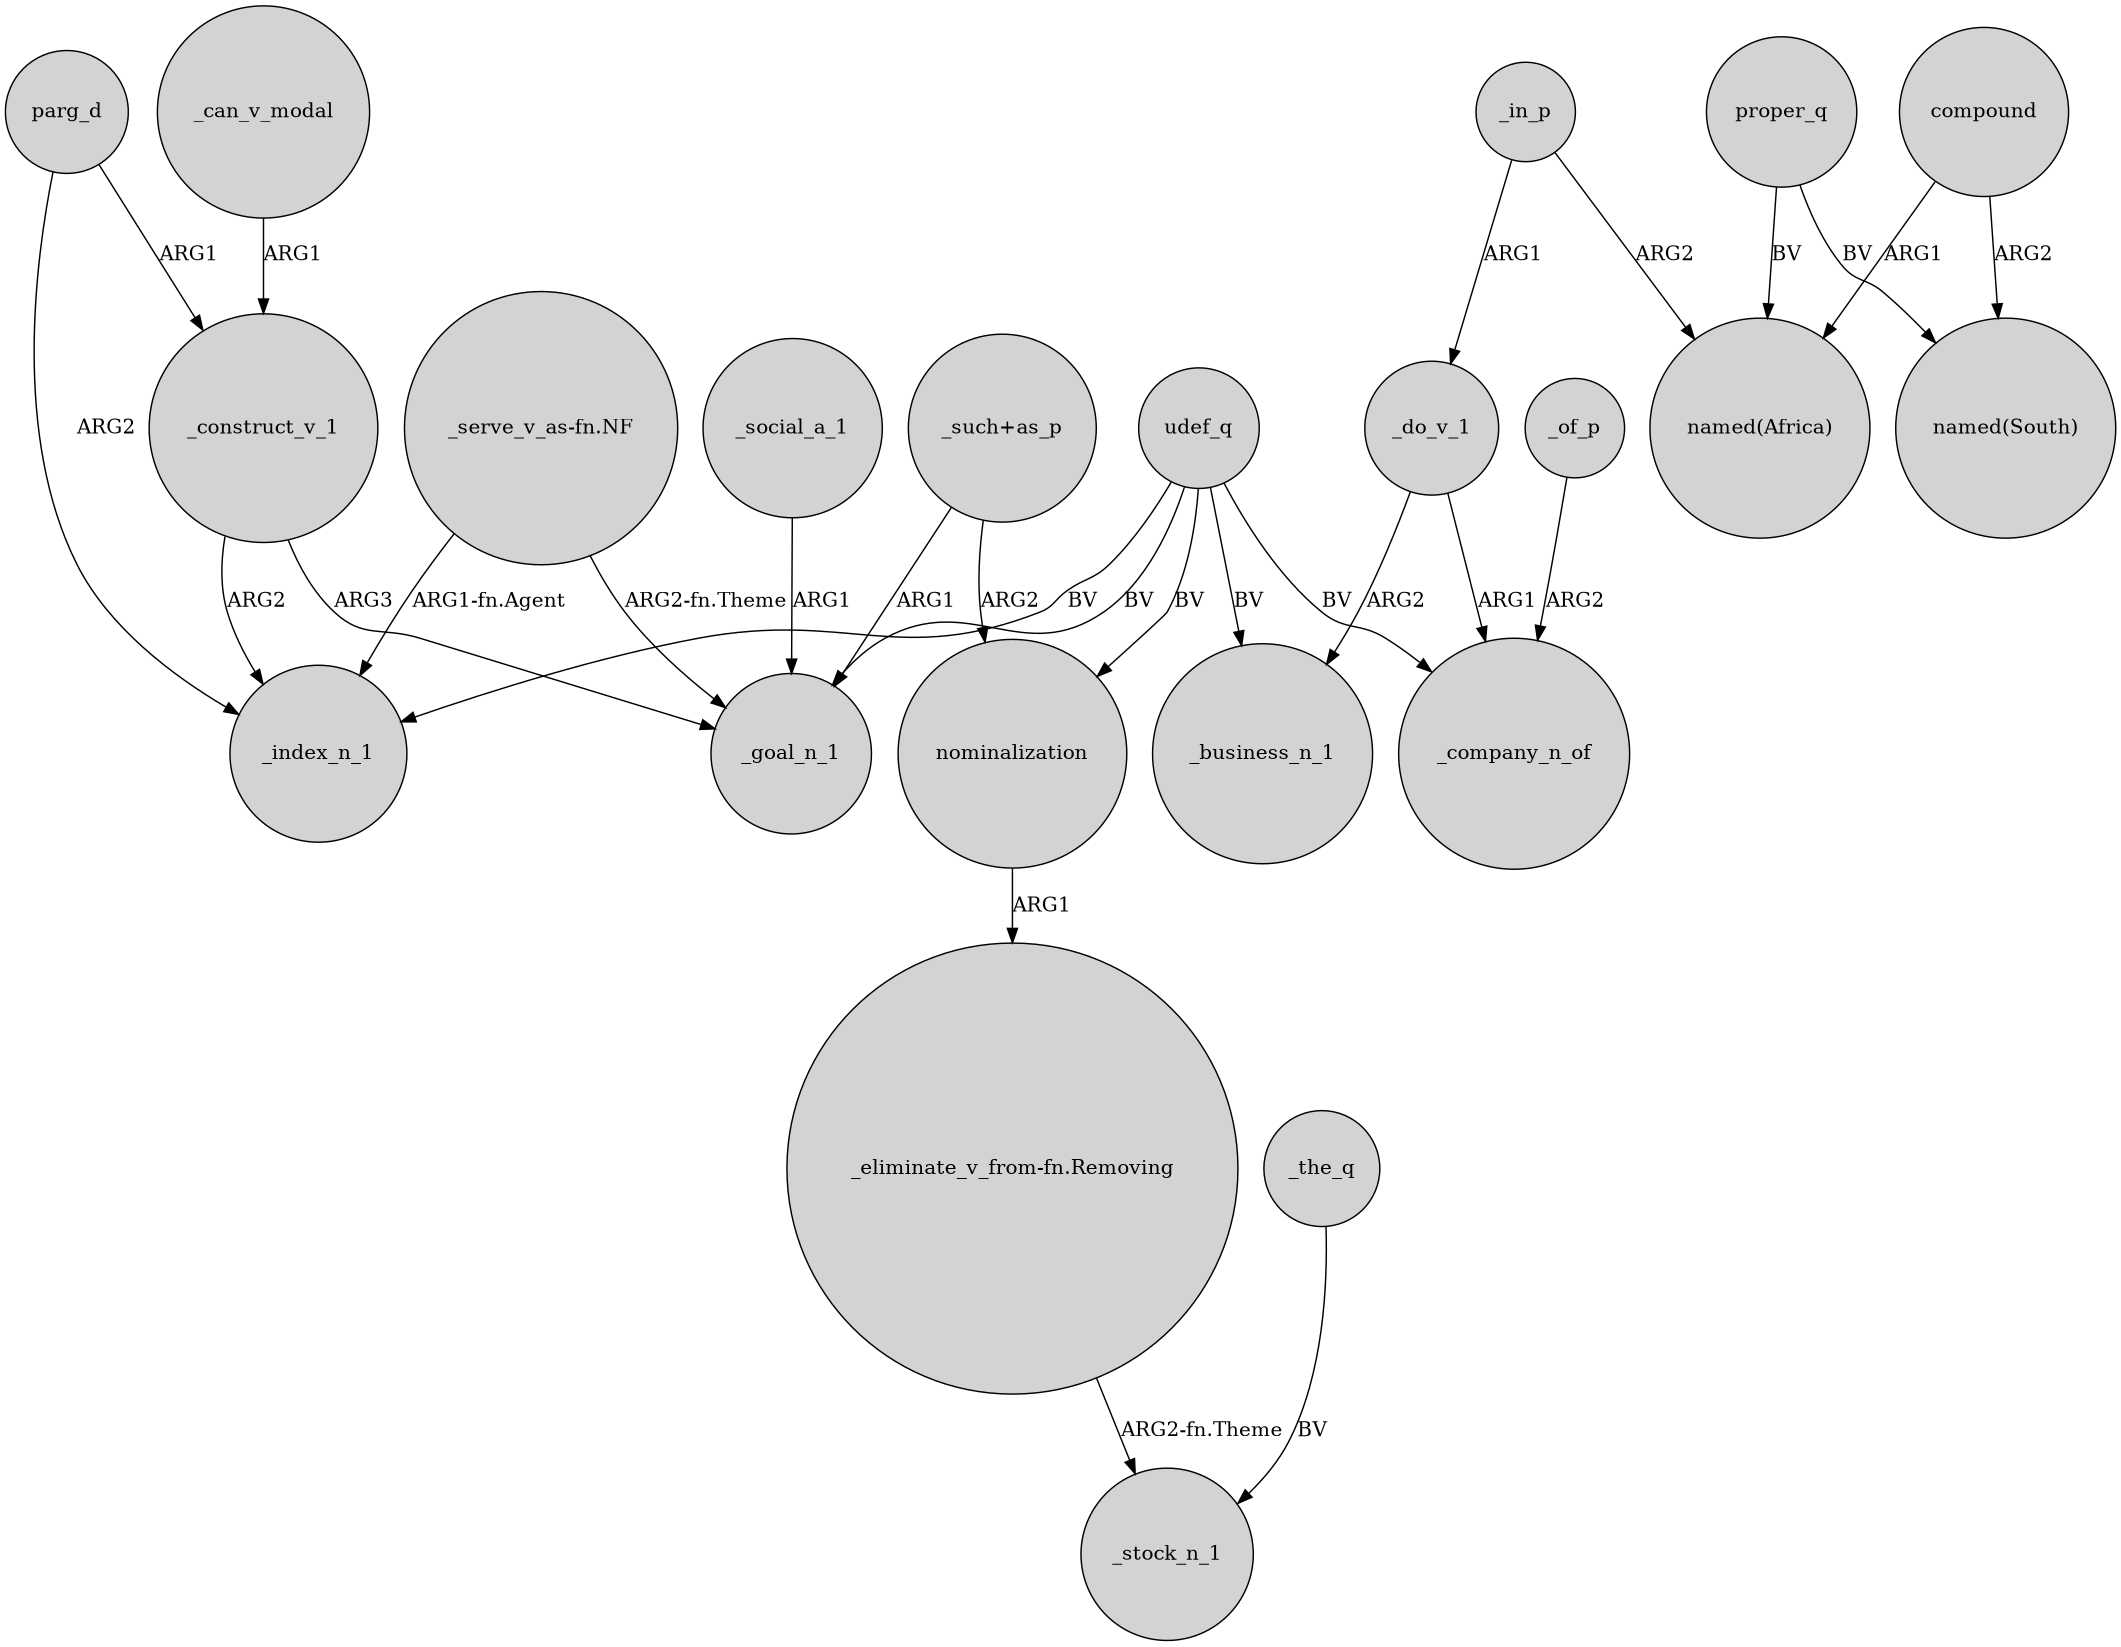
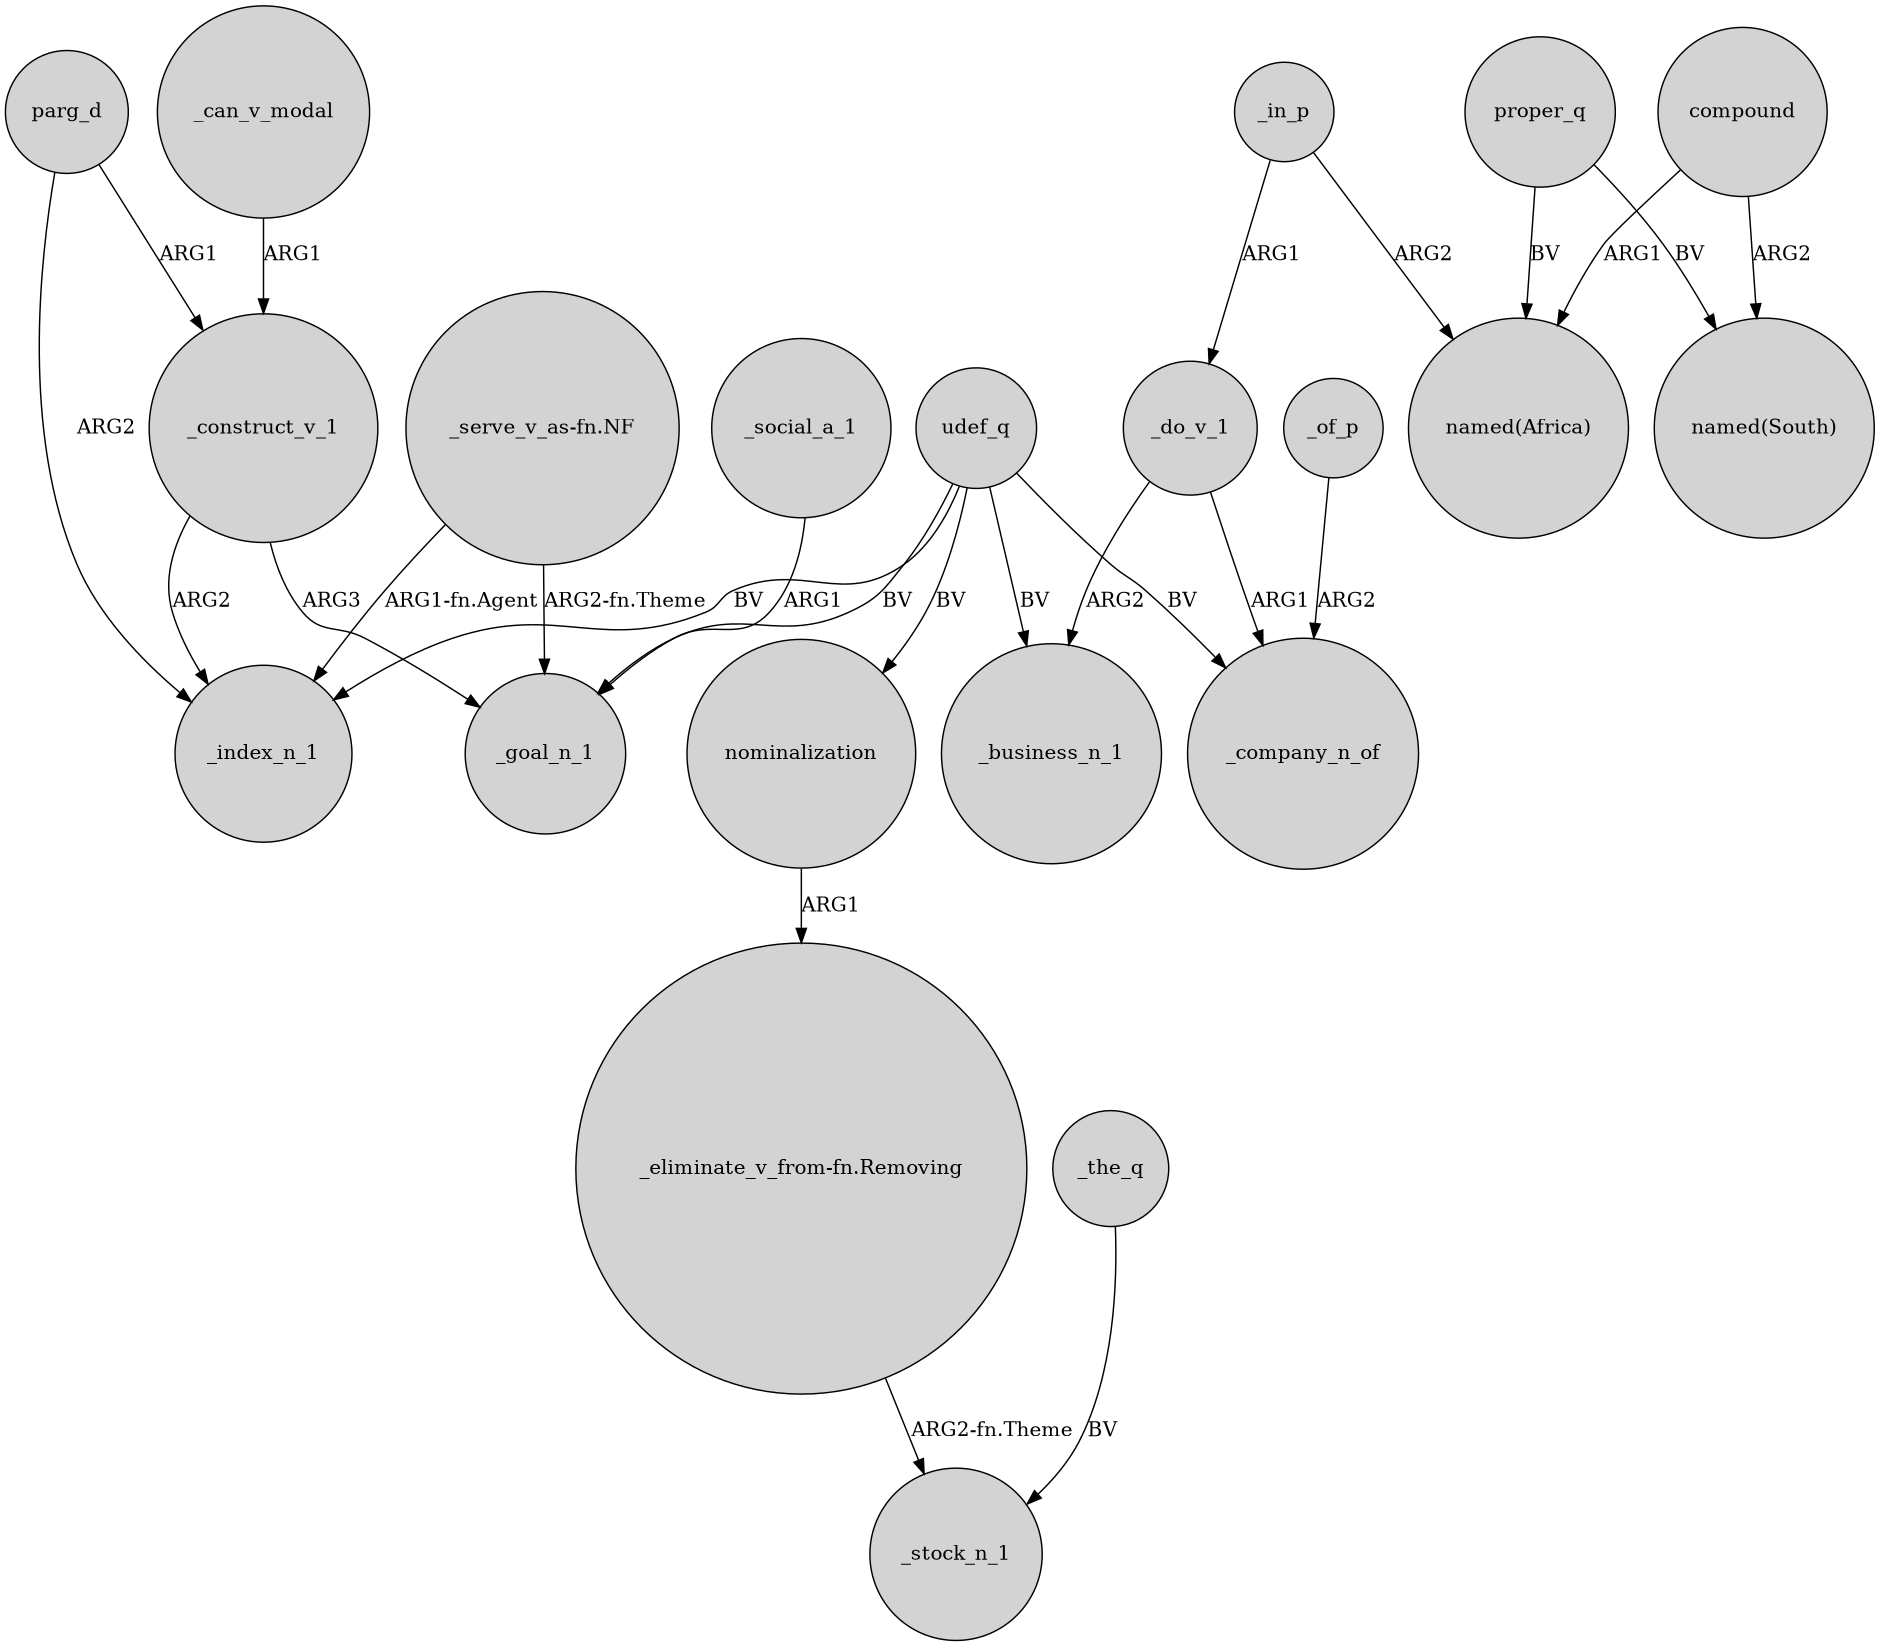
(1002, 428) -> none
